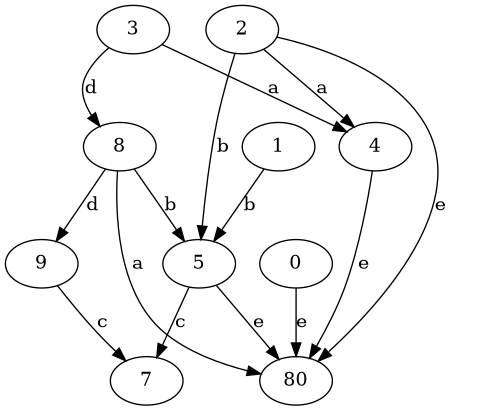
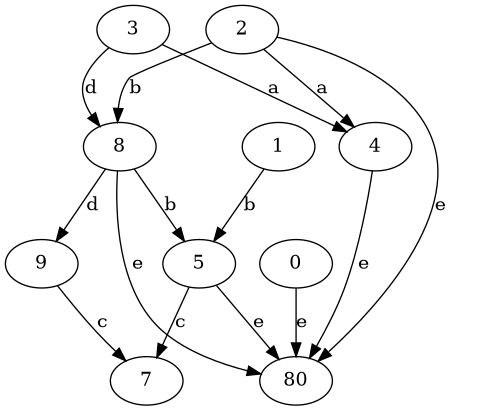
(214, 139) -> (155, 66)
(138, 264) -> (138, 264)
